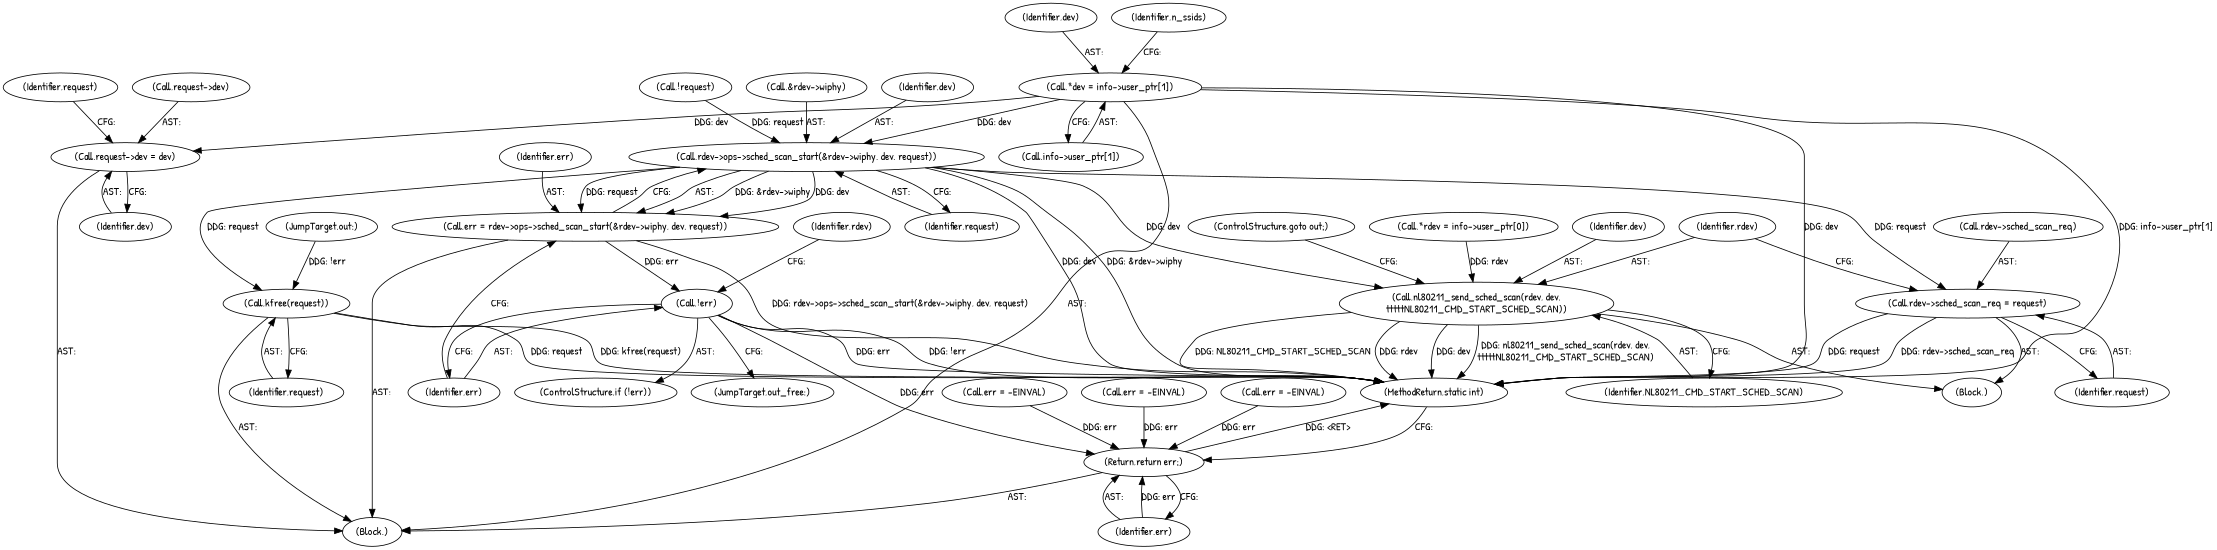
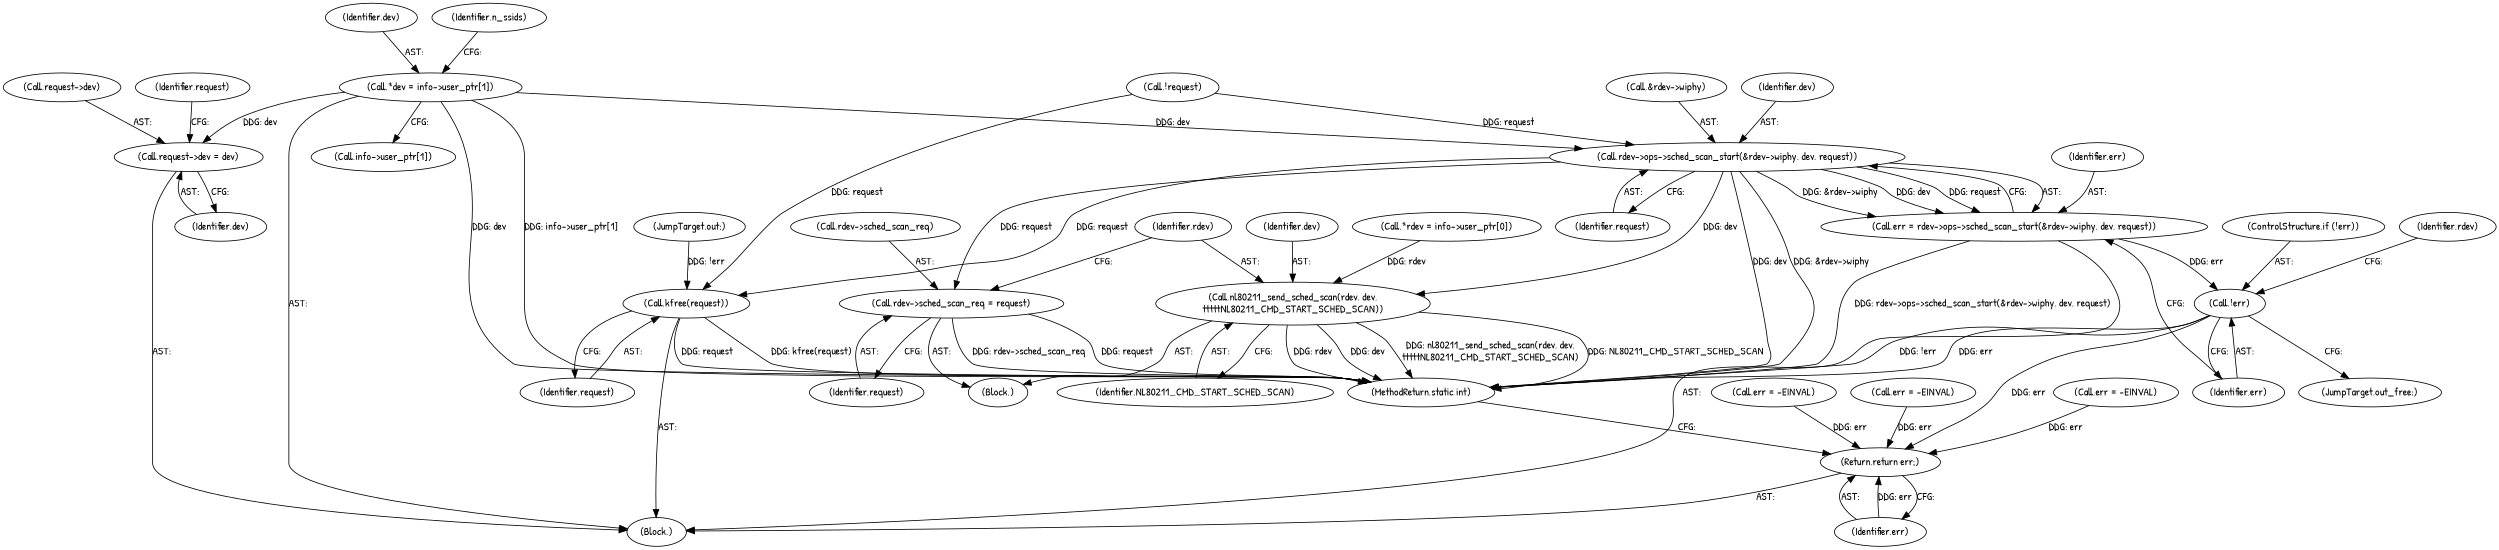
(1094, 127) -> none
none -> (904, 156)
(1271, 227) -> none
(691, 355) -> (2269, 263)
(1283, 429) -> none
